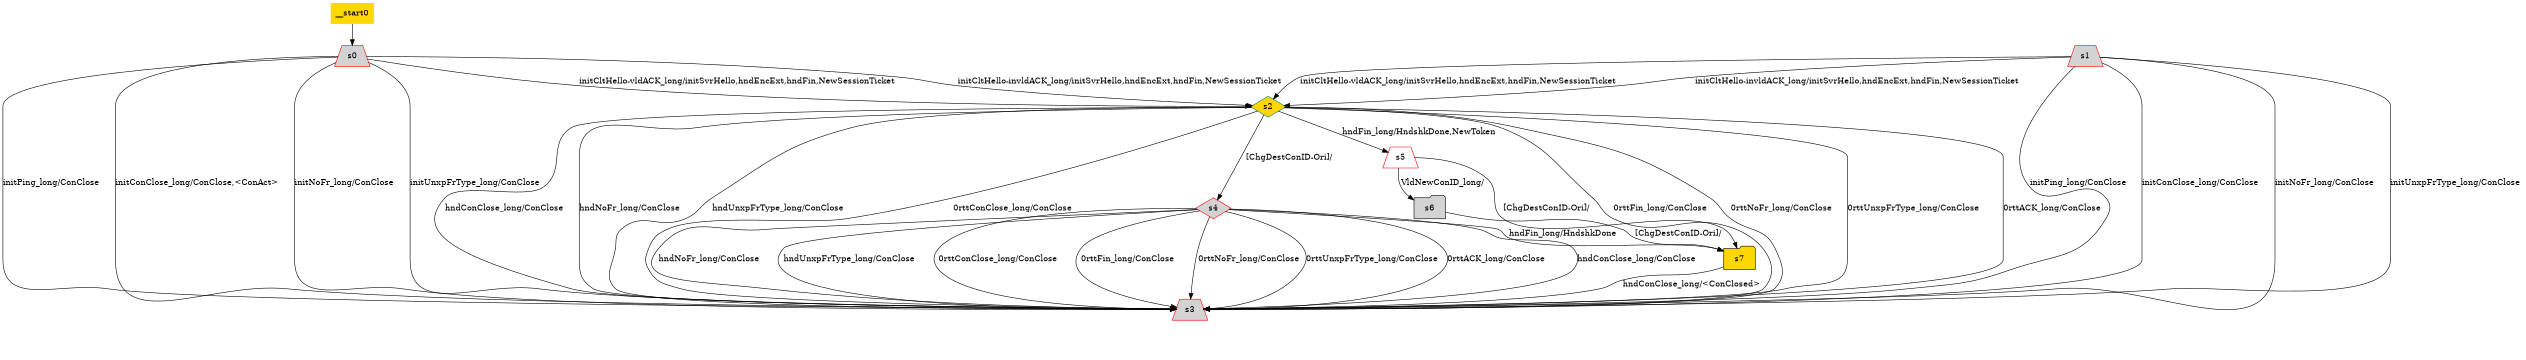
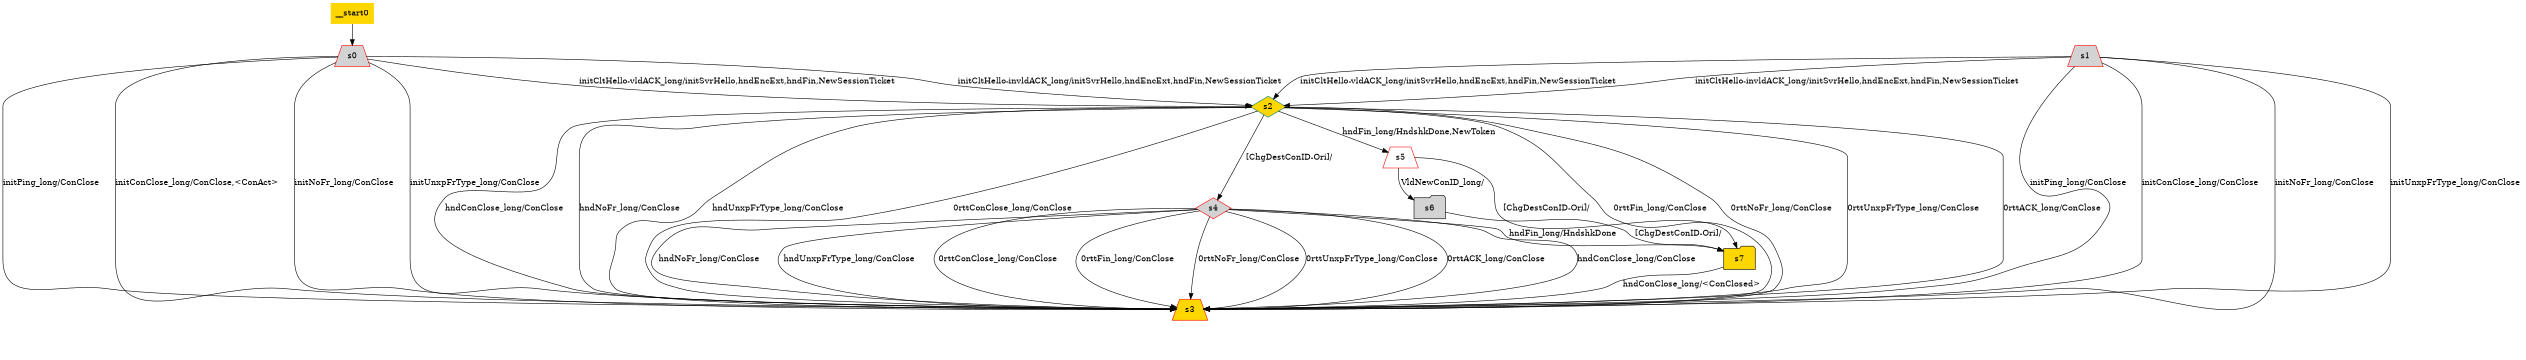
(1190, 310) -> (1190, 310)
